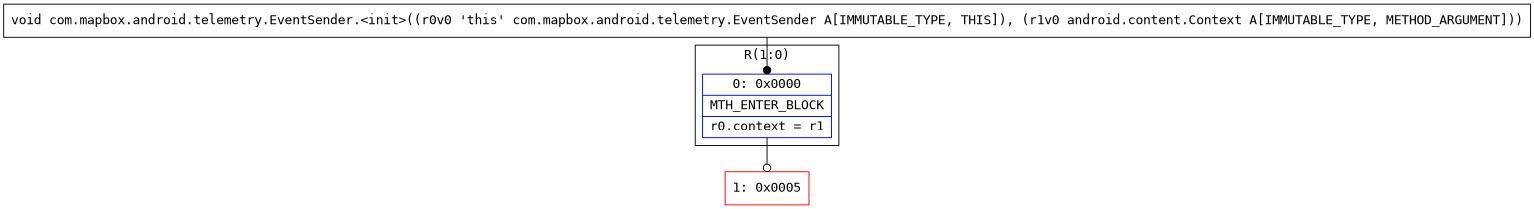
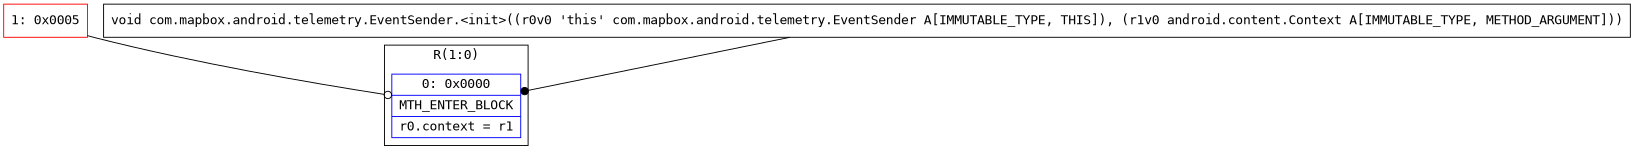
(767, 152) -> (235, 68)
